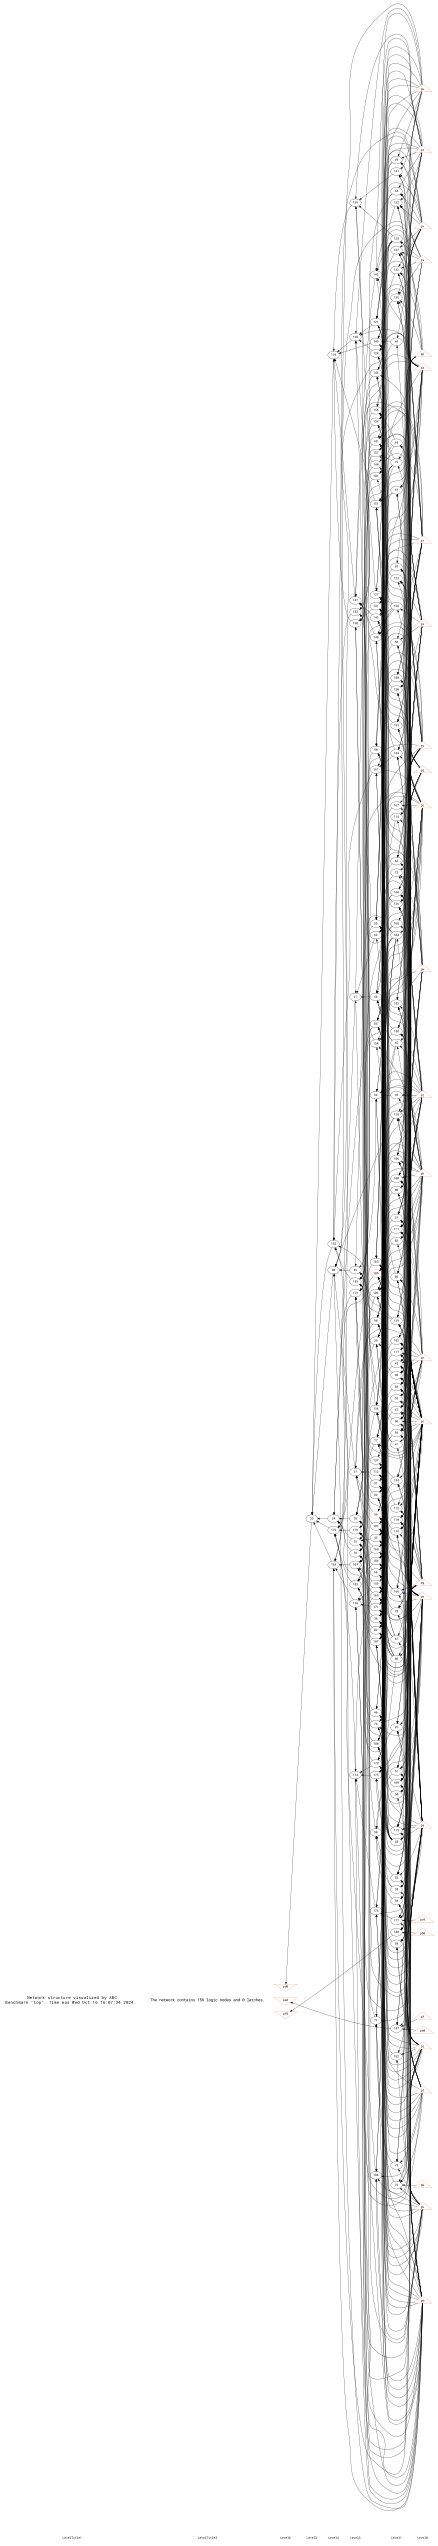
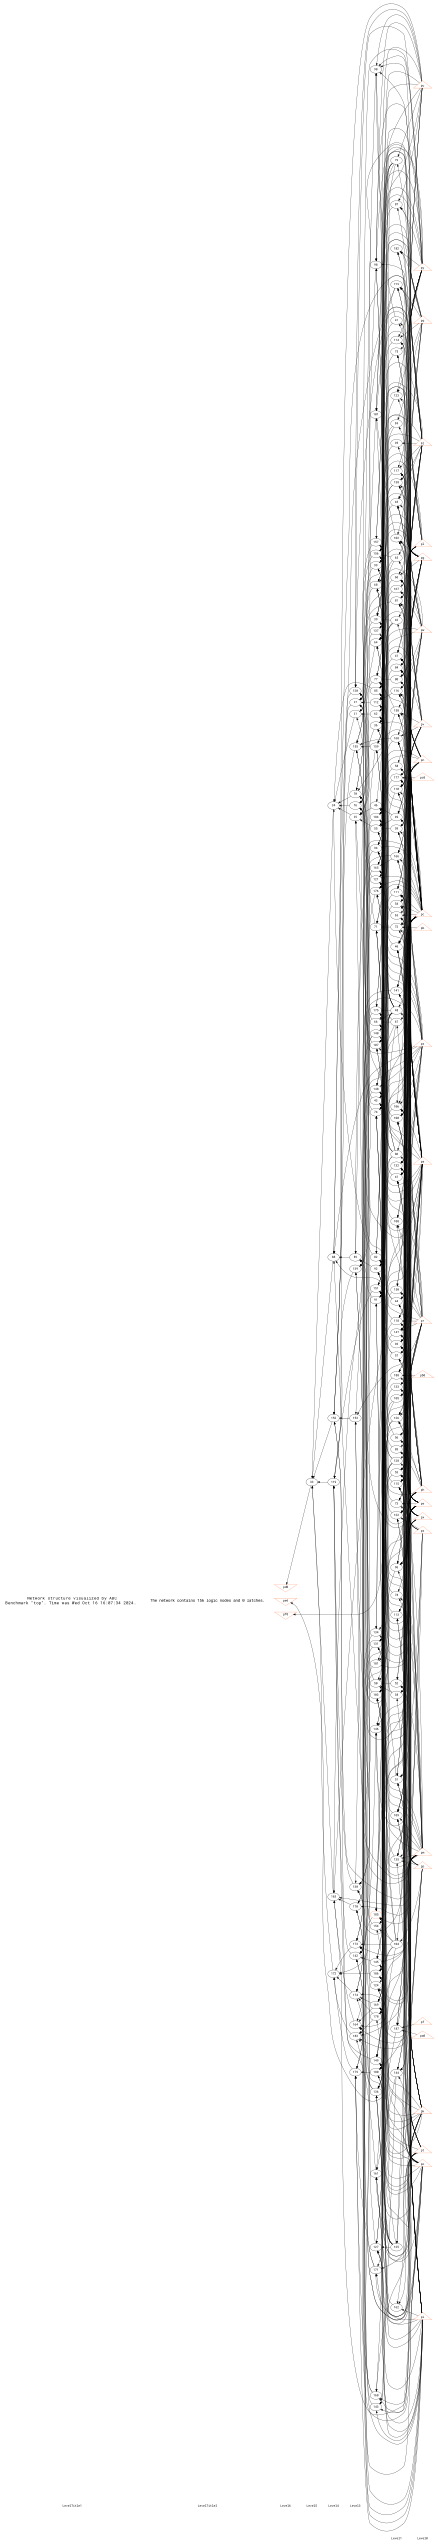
(414, 1071) -> (413, 521)
(376, 1515) -> (376, 565)
